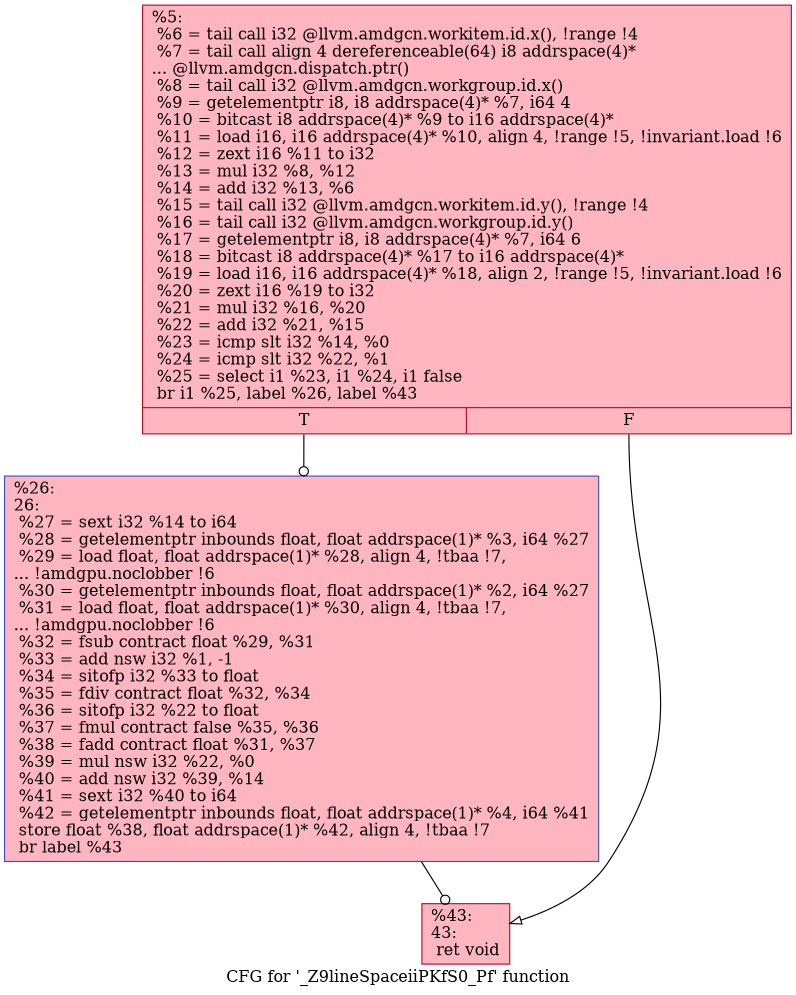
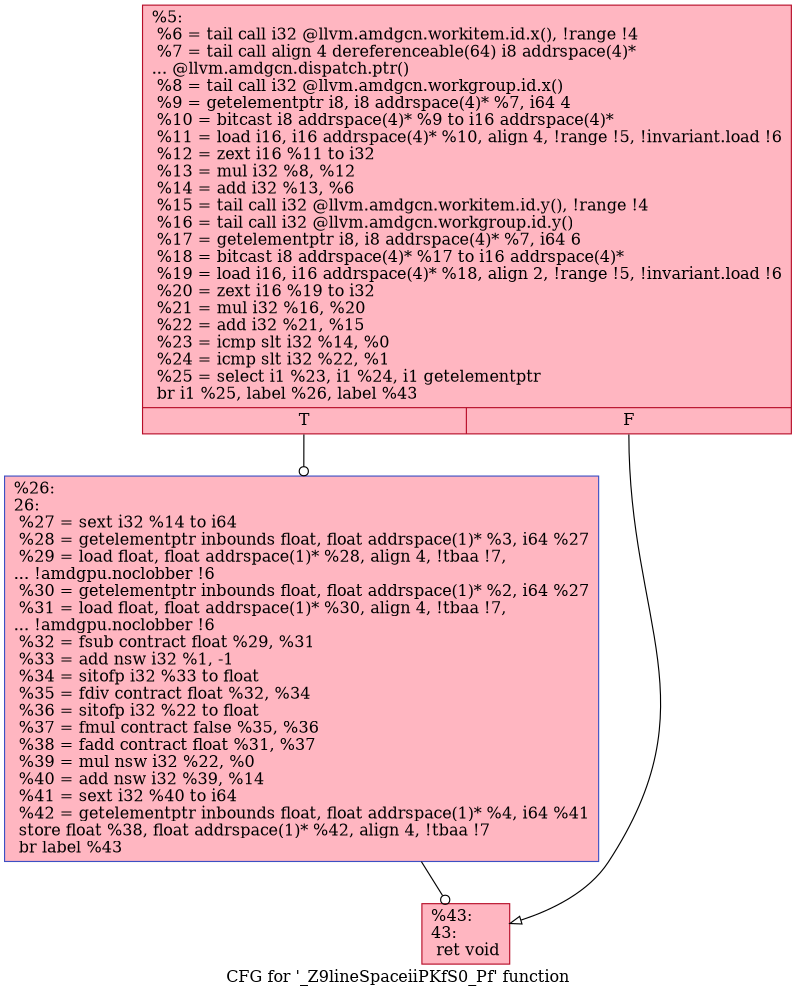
(307, 377) -> (347, 377)
